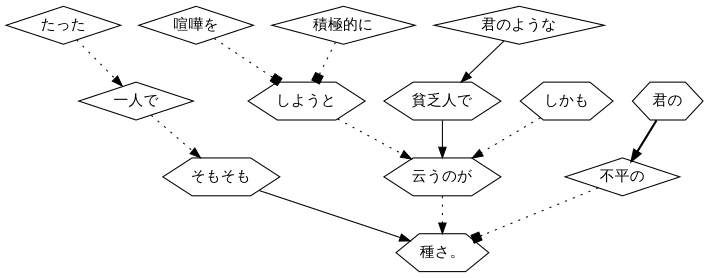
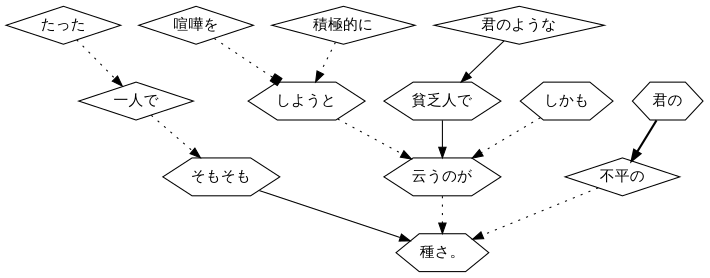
(328, 57) -> (328, 57)
(540, 212) -> (540, 212)
